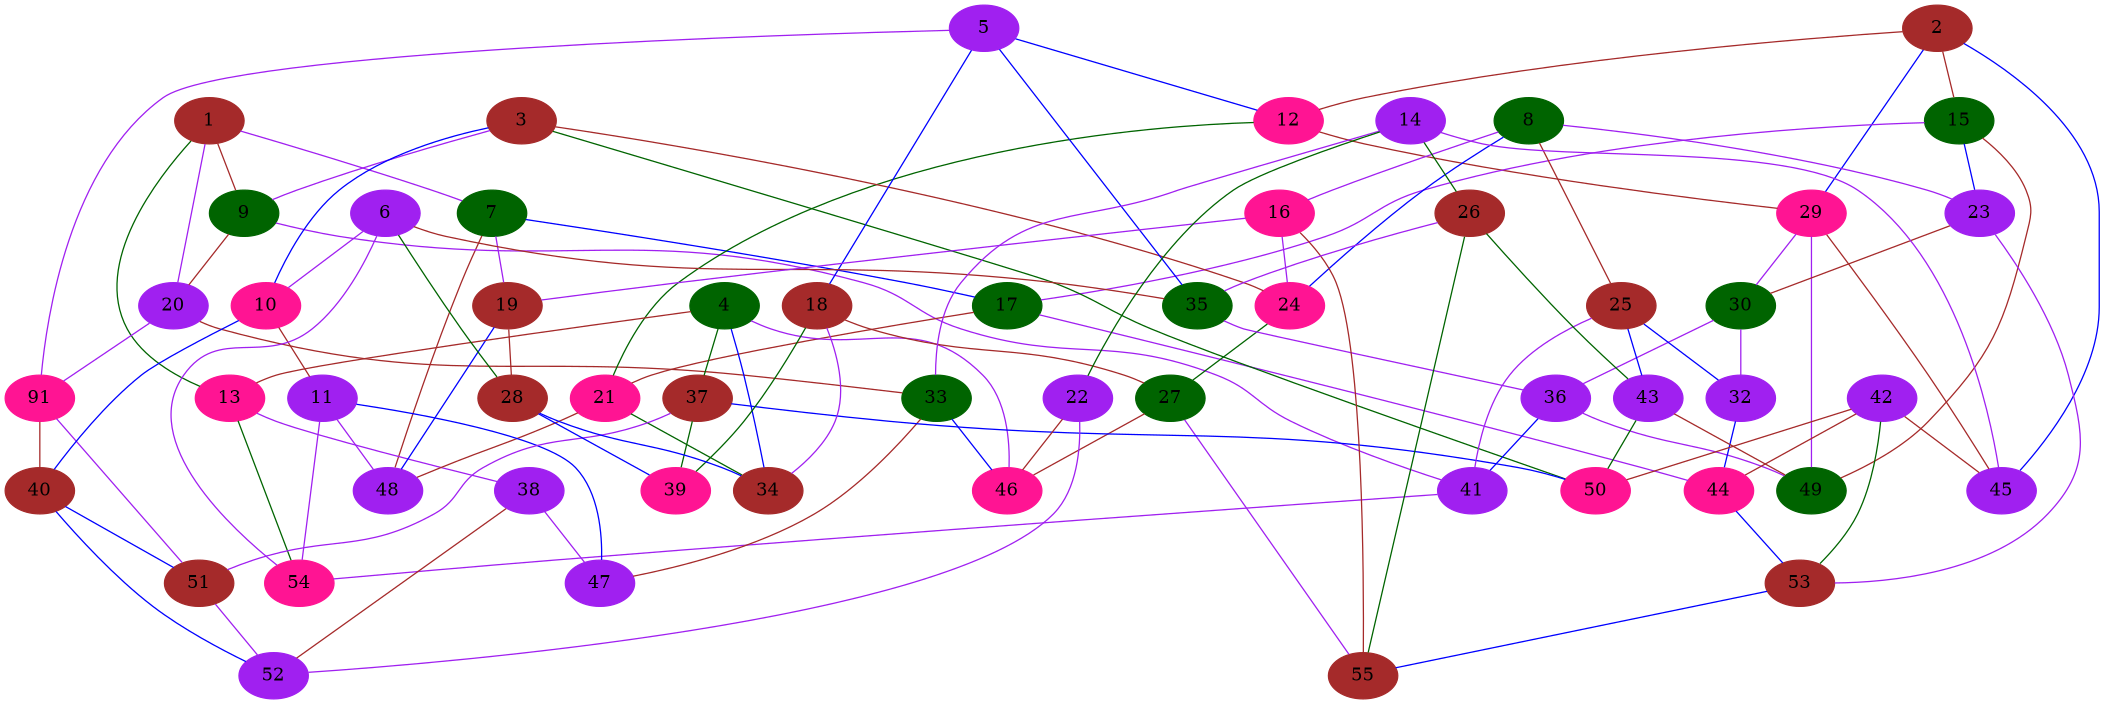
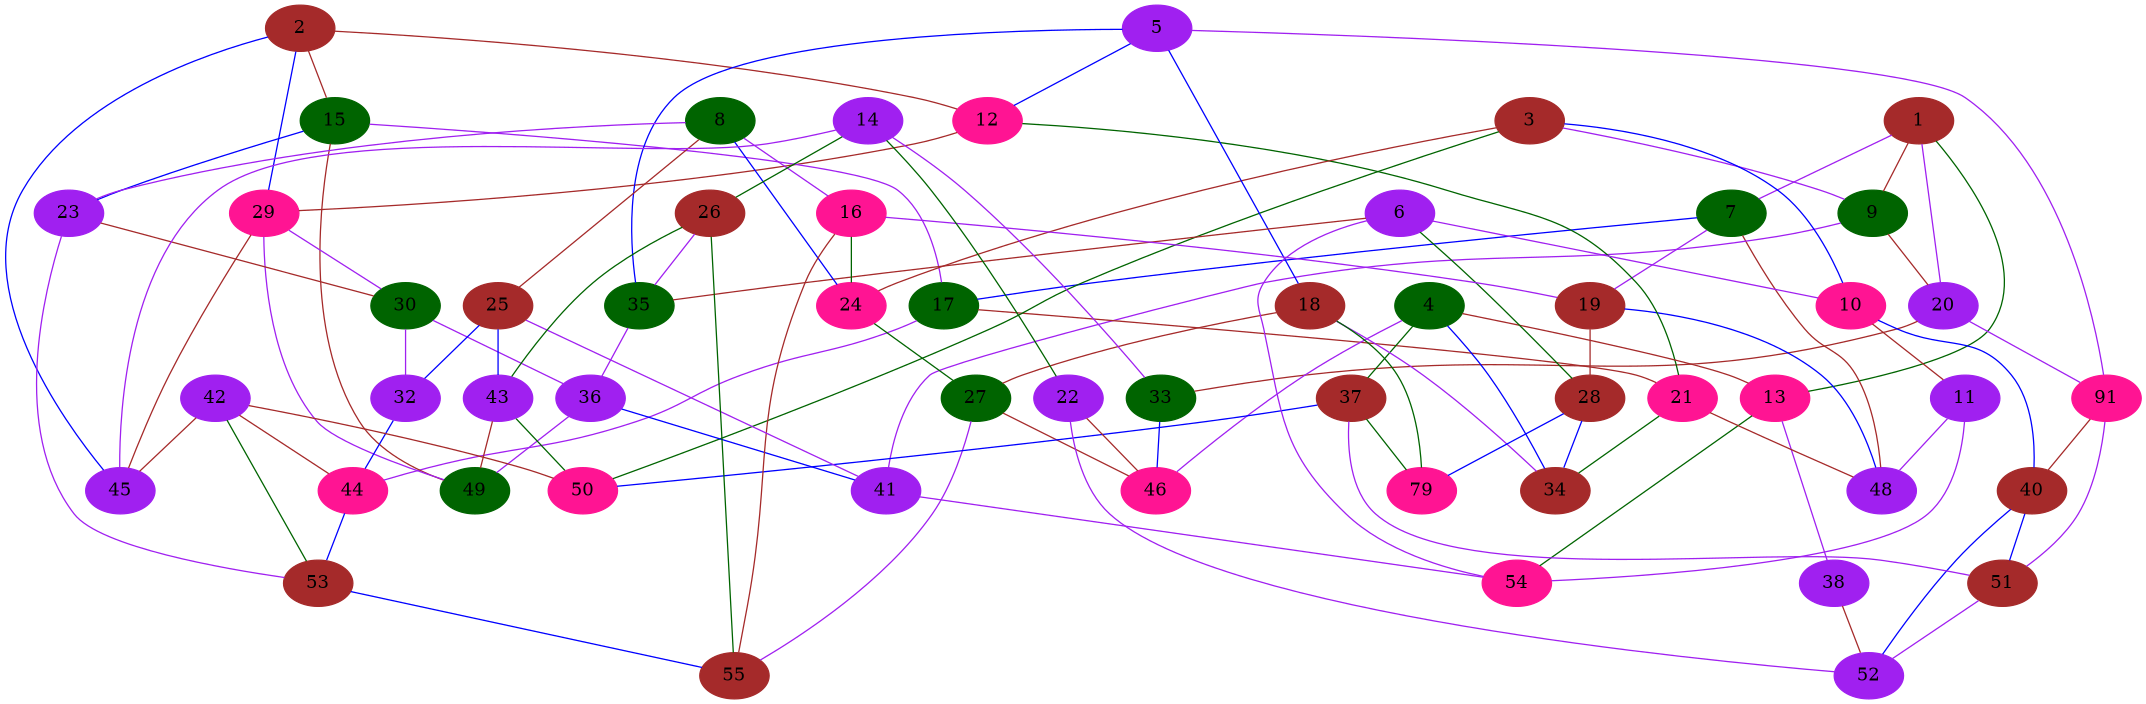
(1285, 260) -> (851, 260)
(676, 491) -> (1422, 491)
(600, 583) -> none
